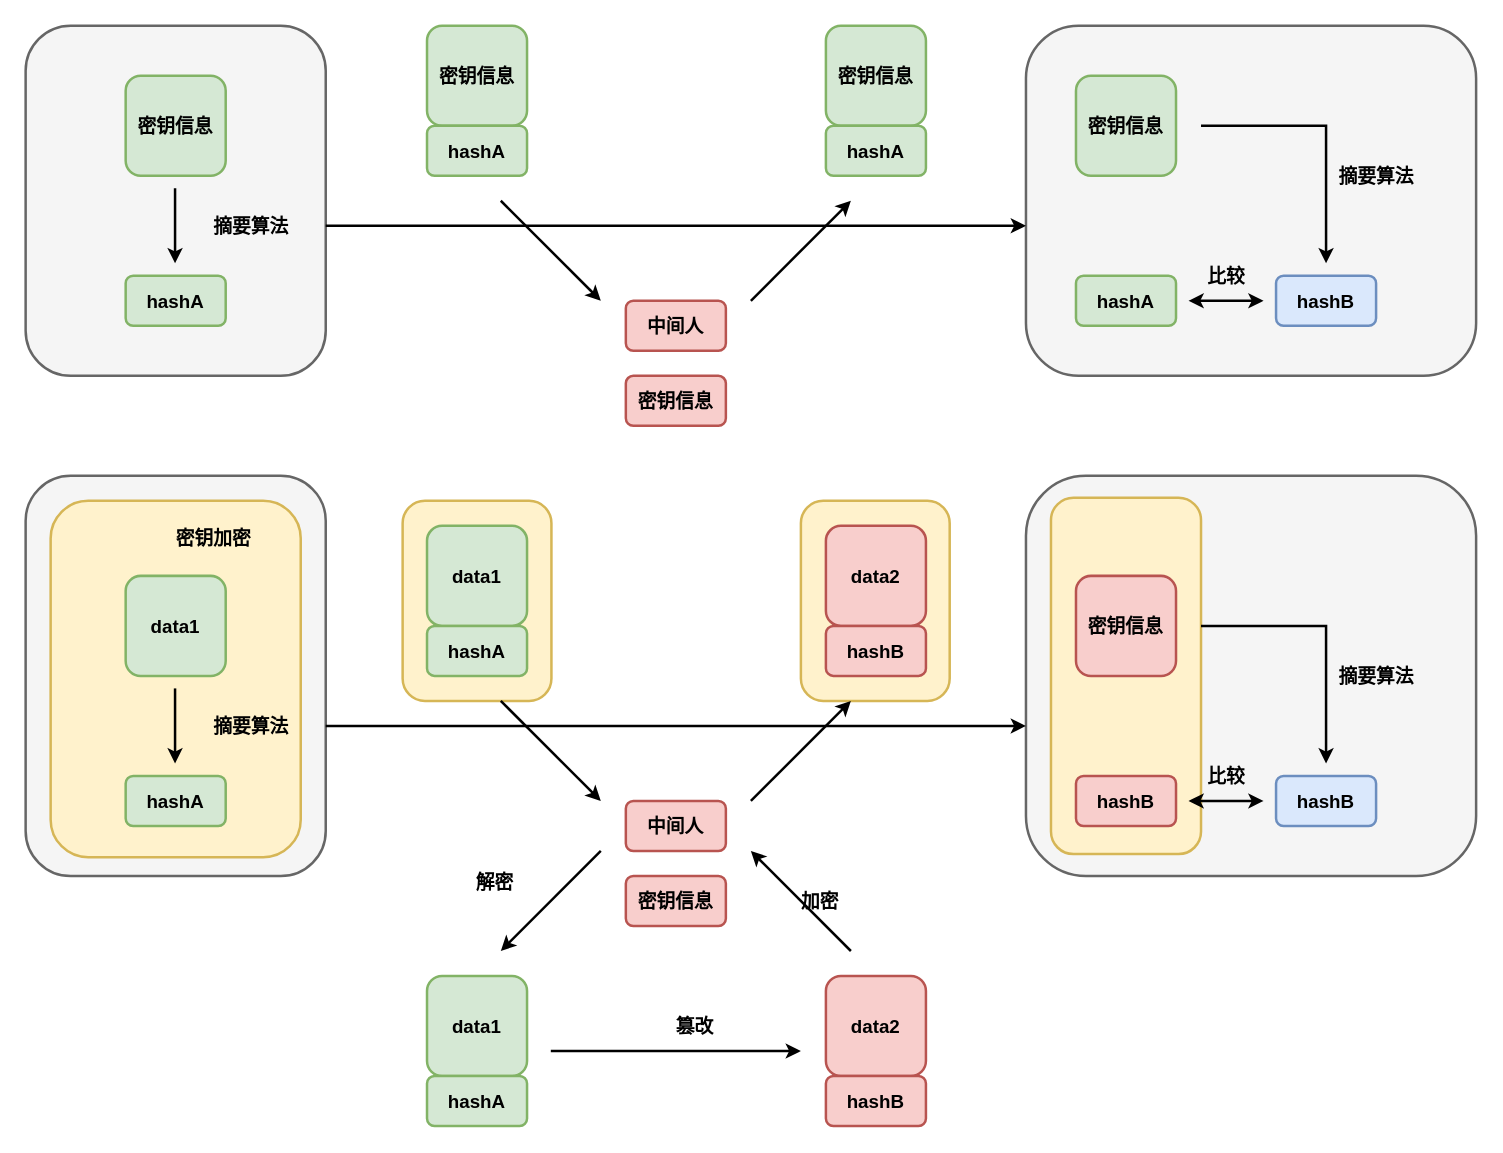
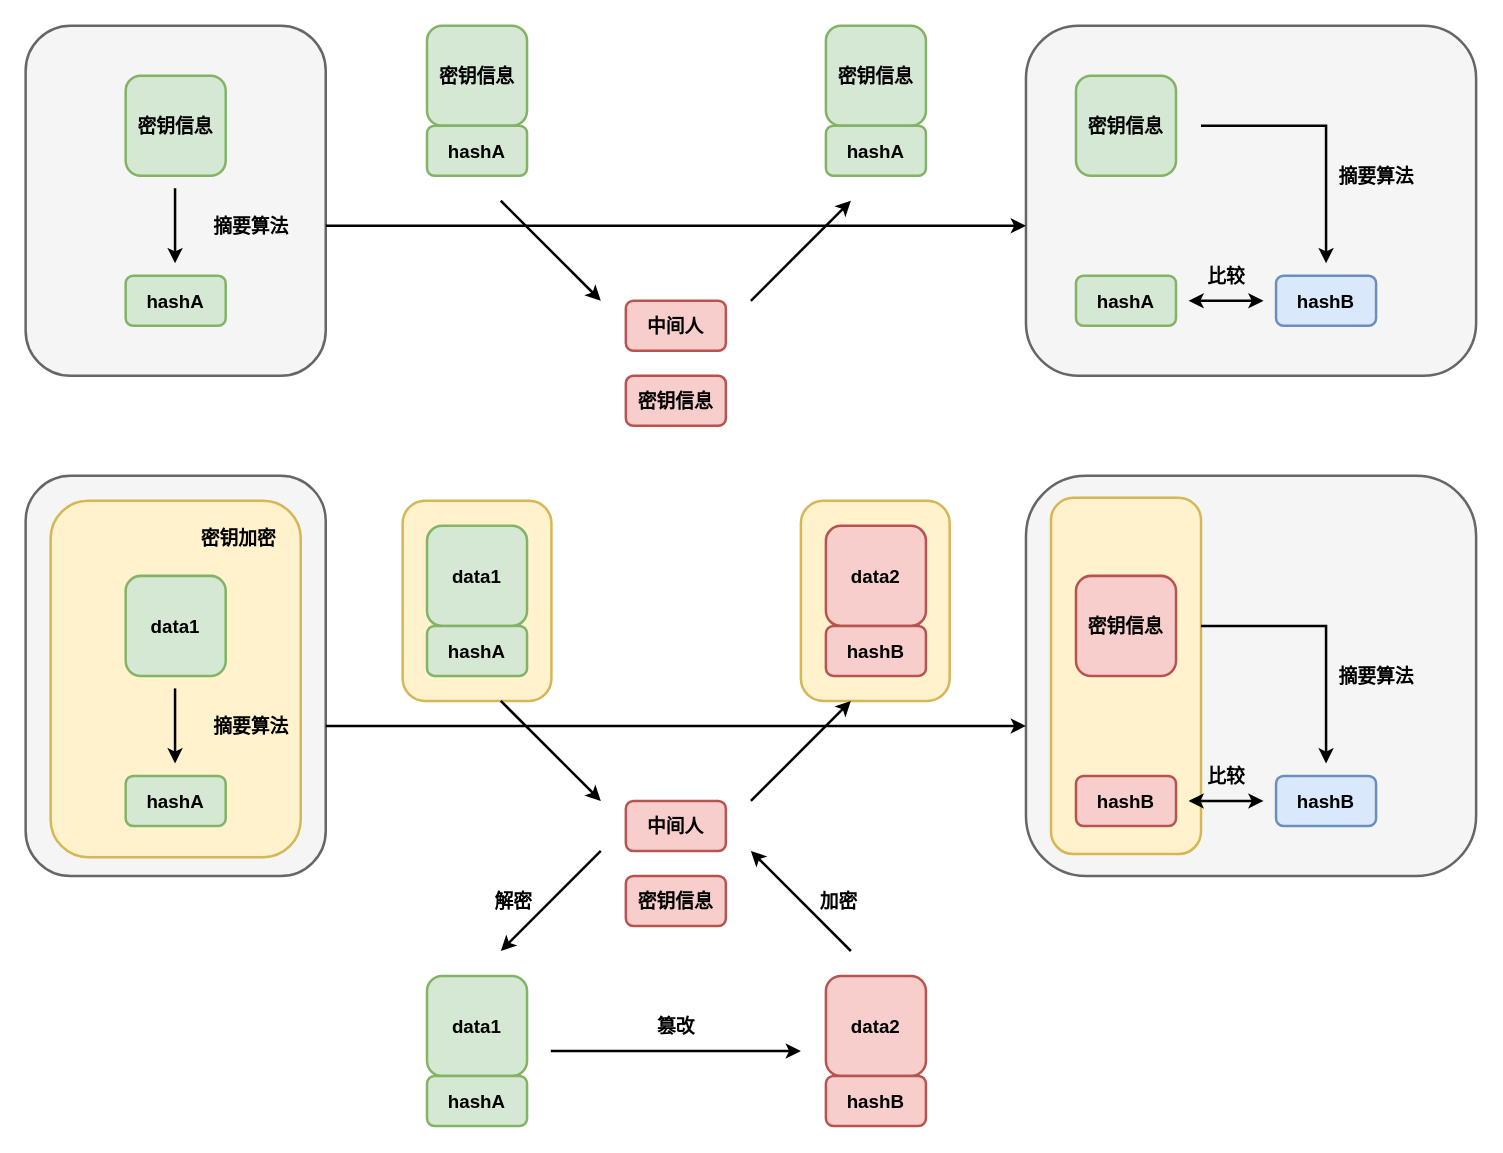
(213, 538) -> (238, 538)
(494, 882) -> (513, 901)
(819, 901) -> (838, 901)
(694, 1026) -> (676, 1026)
